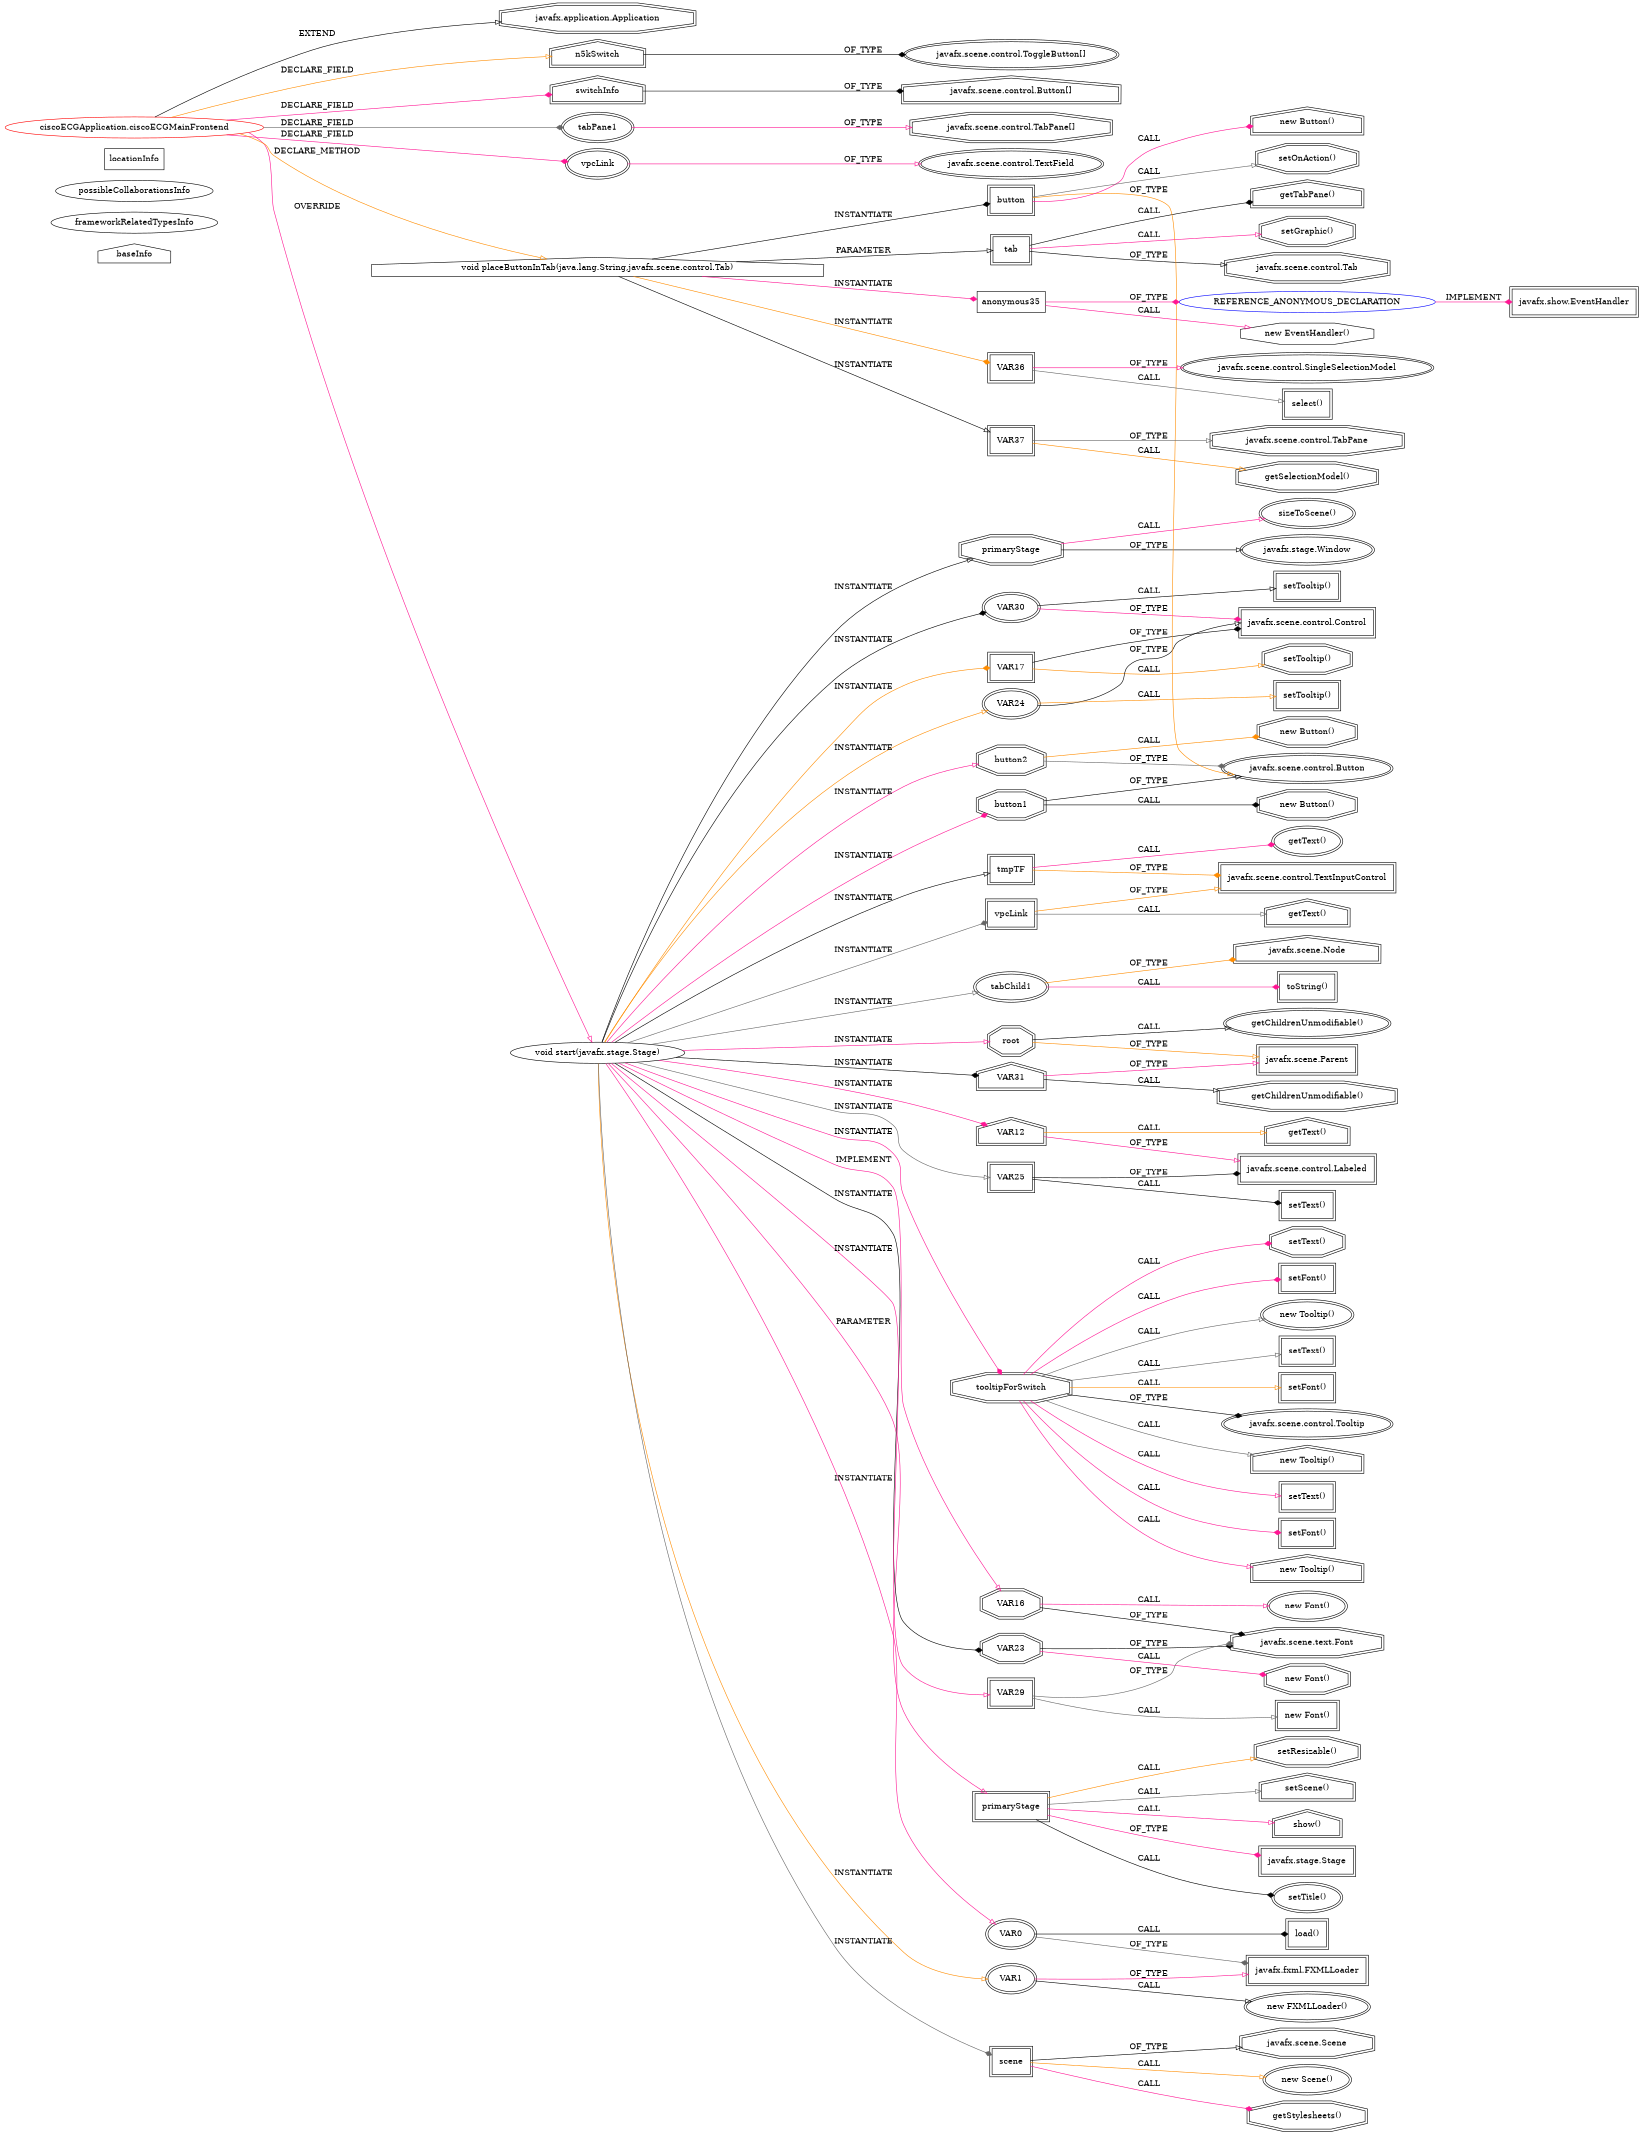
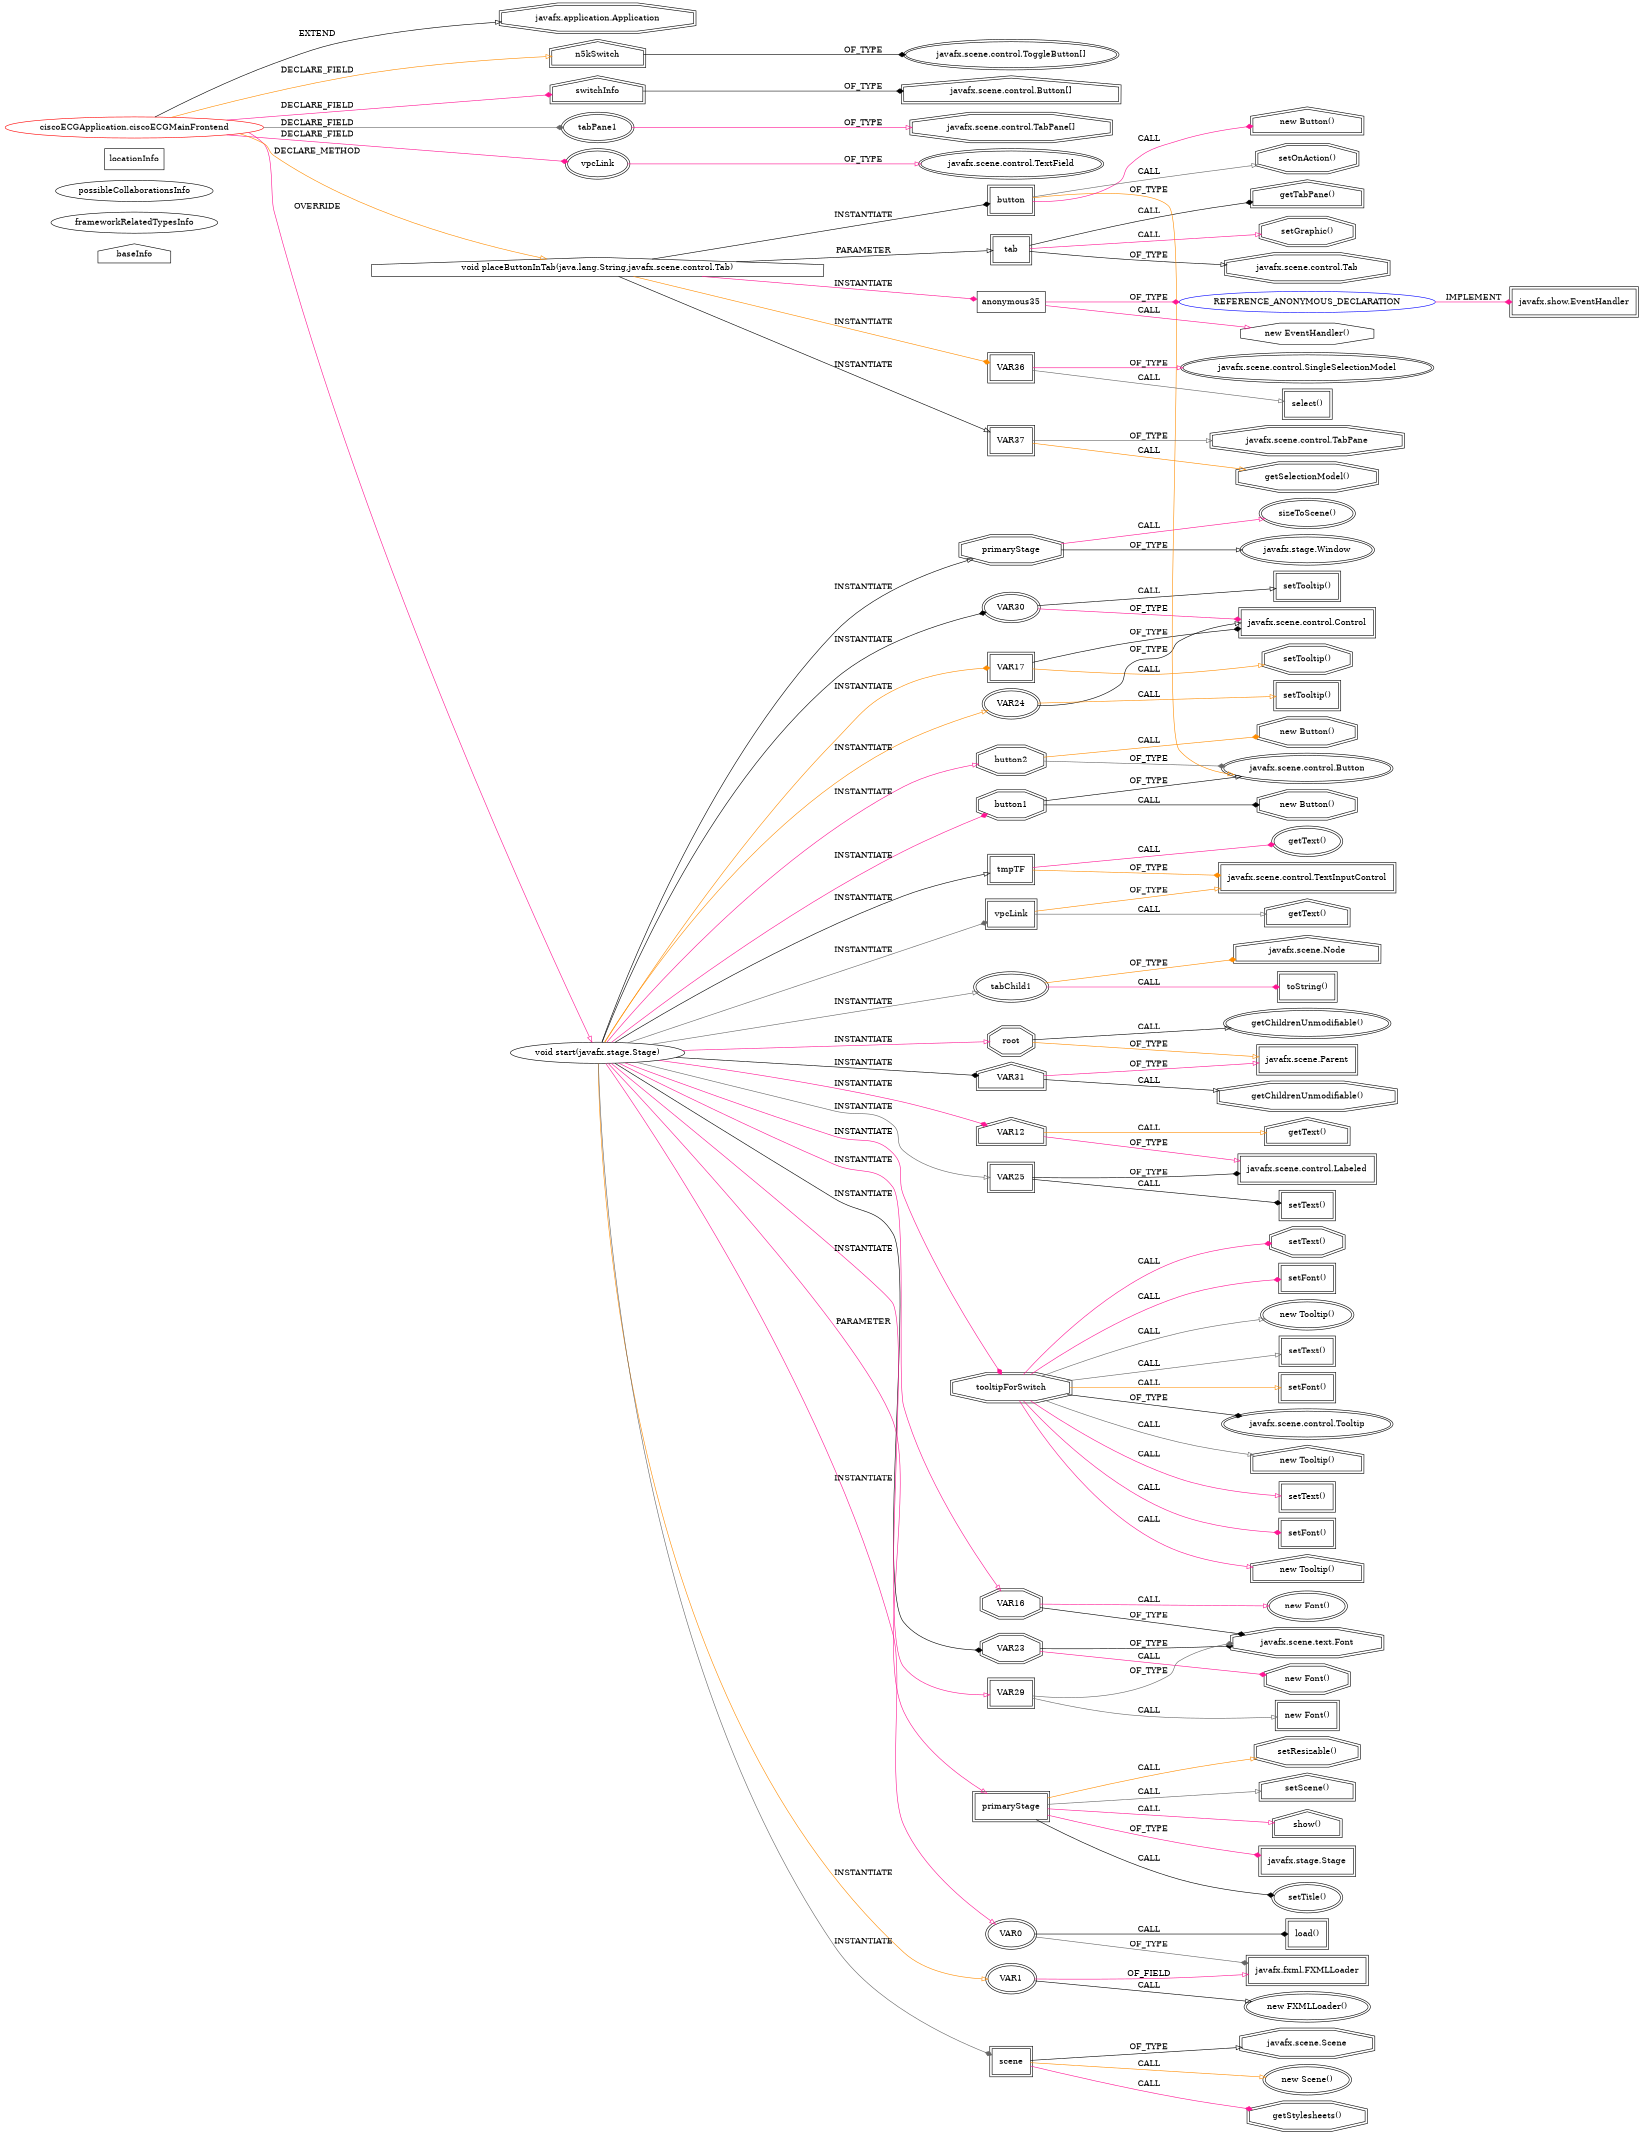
(864, 1160) -> (864, 1160)
(1149, 1974) -> (1149, 1974)
